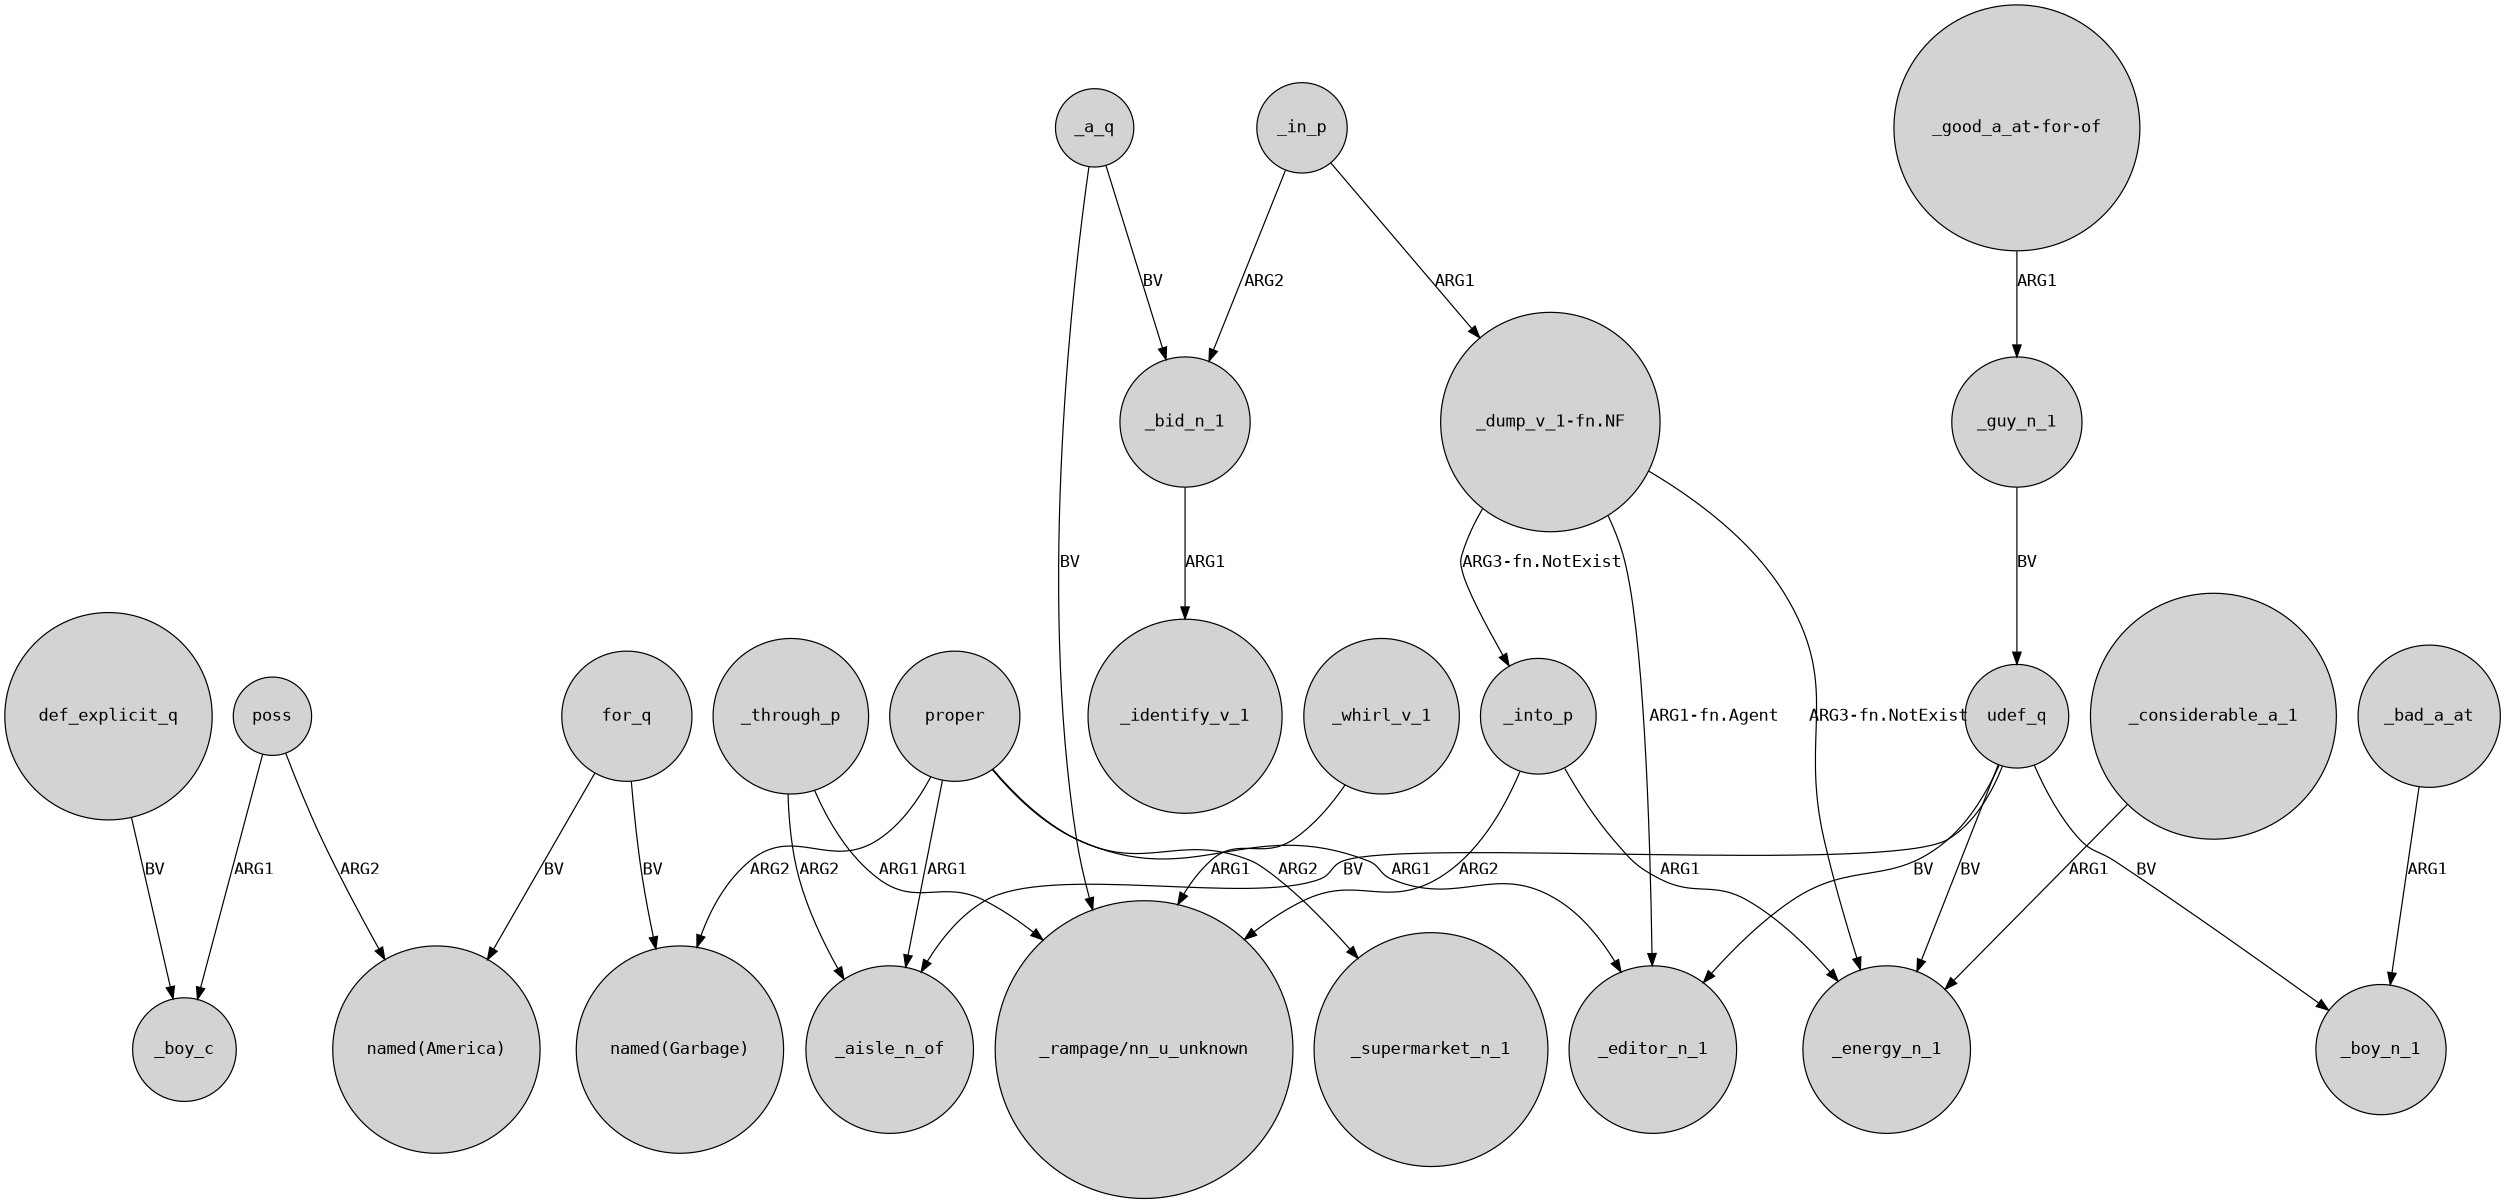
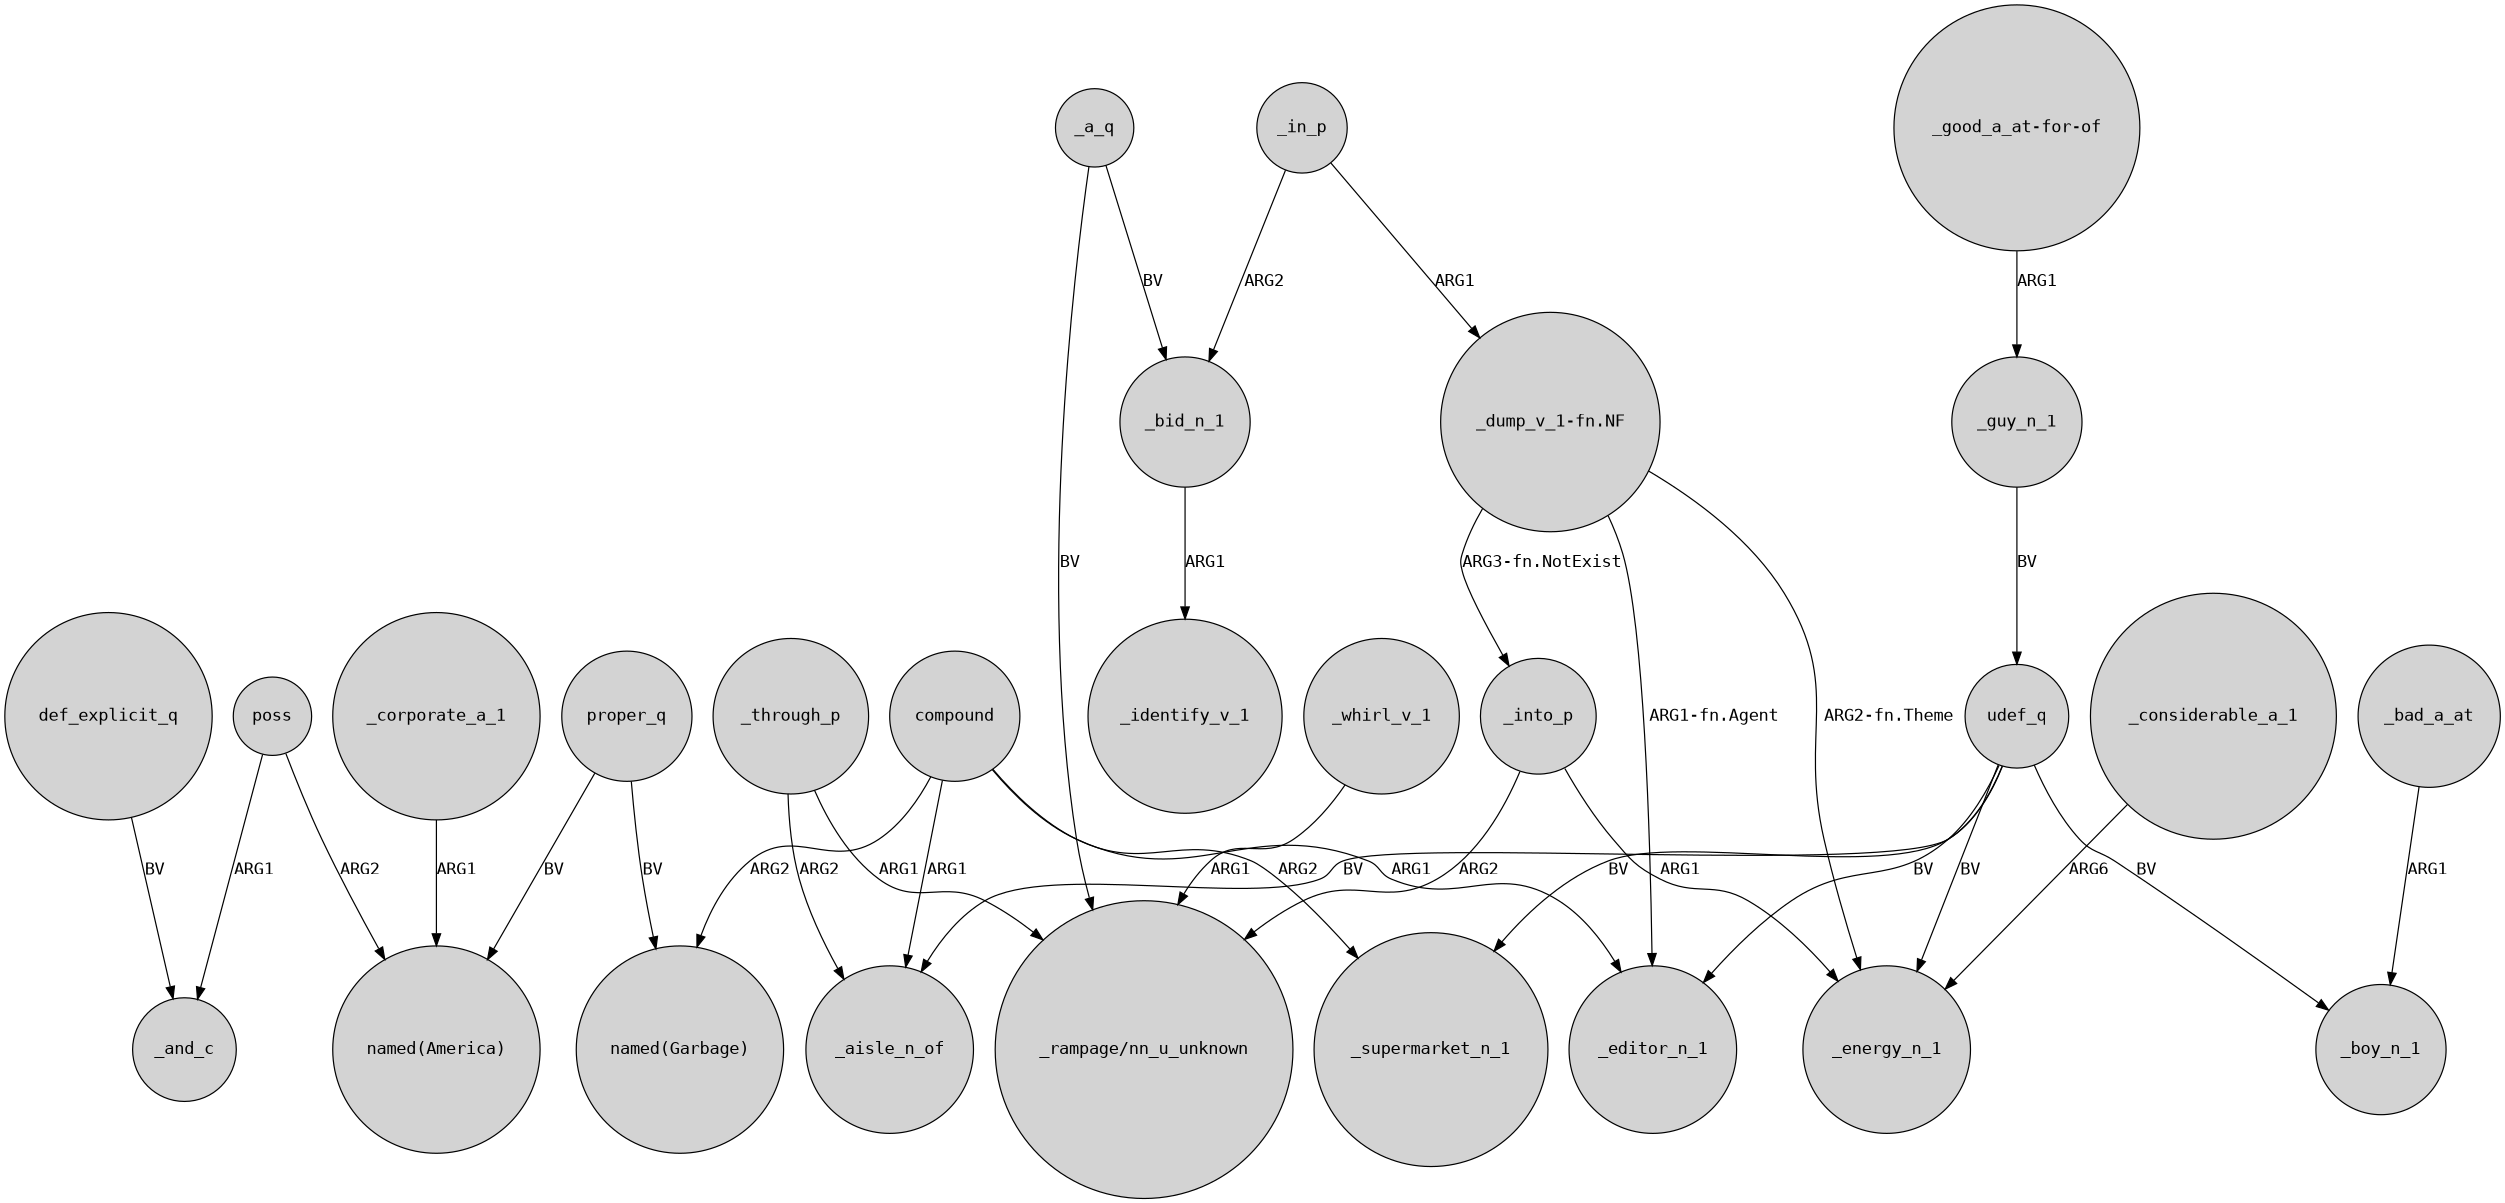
none -> (436, 716)
(627, 716) -> (627, 716)
(955, 716) -> (955, 716)
(1889, 716) -> (1889, 716)
none -> (1758, 854)
(2089, 870) -> (2089, 870)
(184, 1050) -> (184, 1050)
